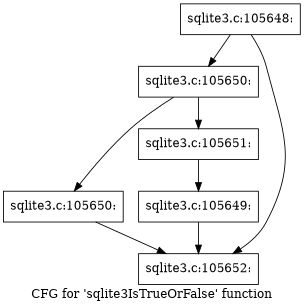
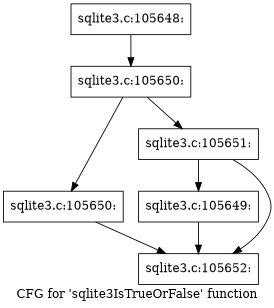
(285, 146) -> (271, 202)
